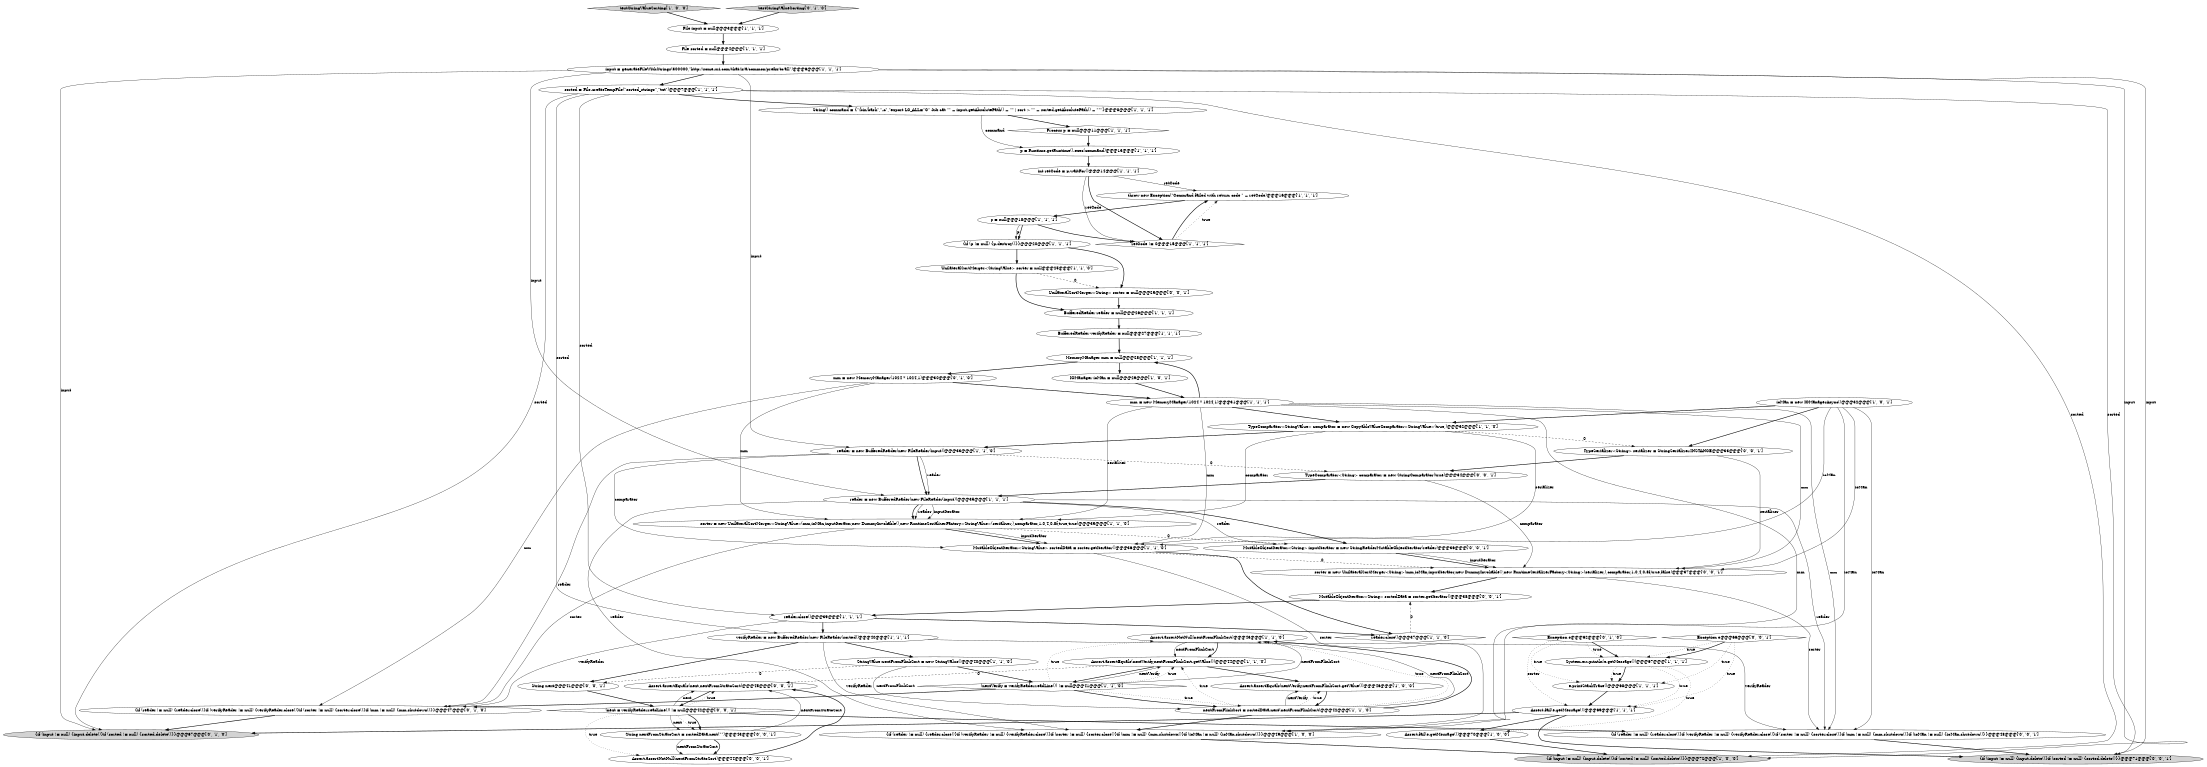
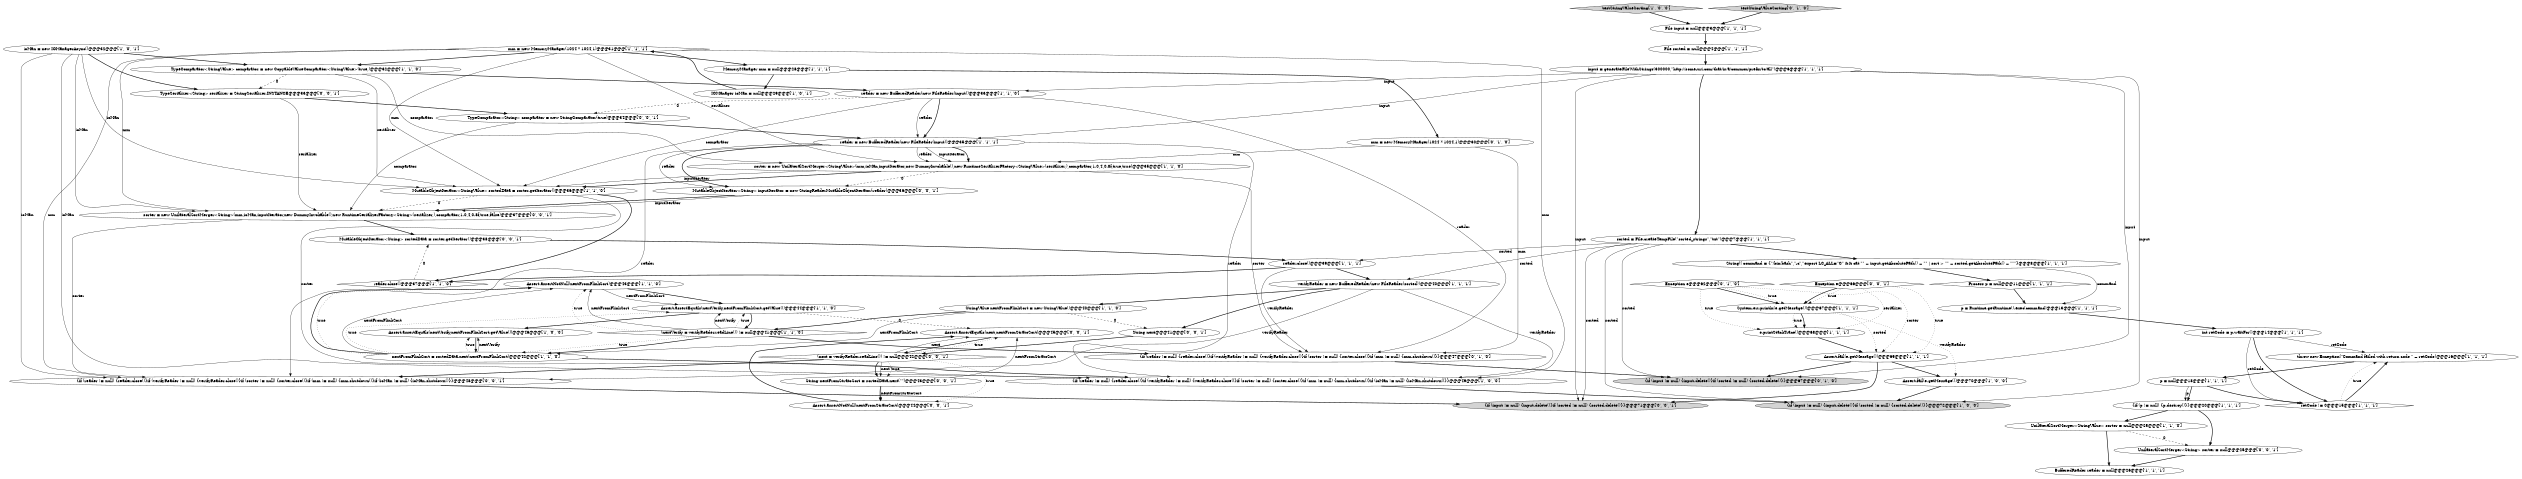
(1119, 334) -> none
(1050, 390) -> none
(1200, 403) -> (578, 49)
(1726, 662) -> (1893, 308)
(1684, 686) -> (1880, 333)
(1690, 698) -> (1953, 345)
